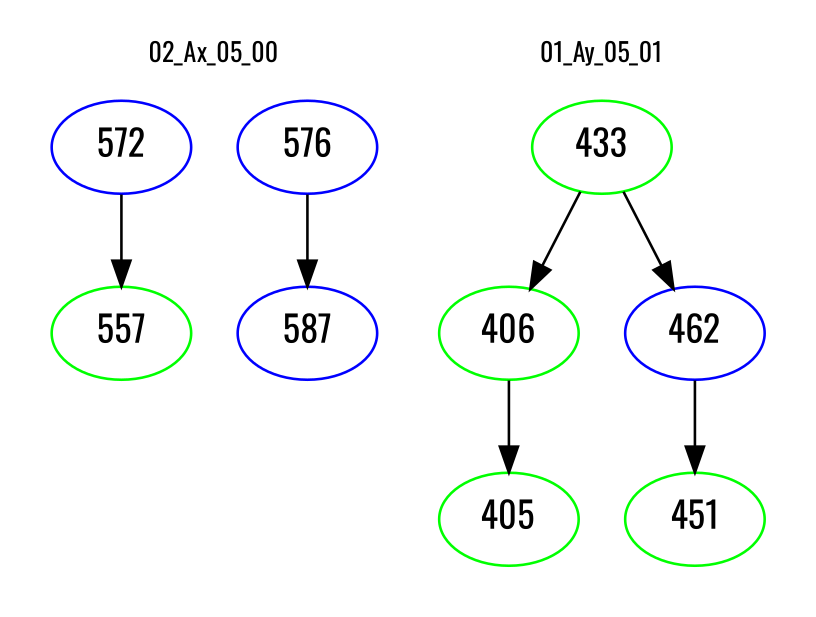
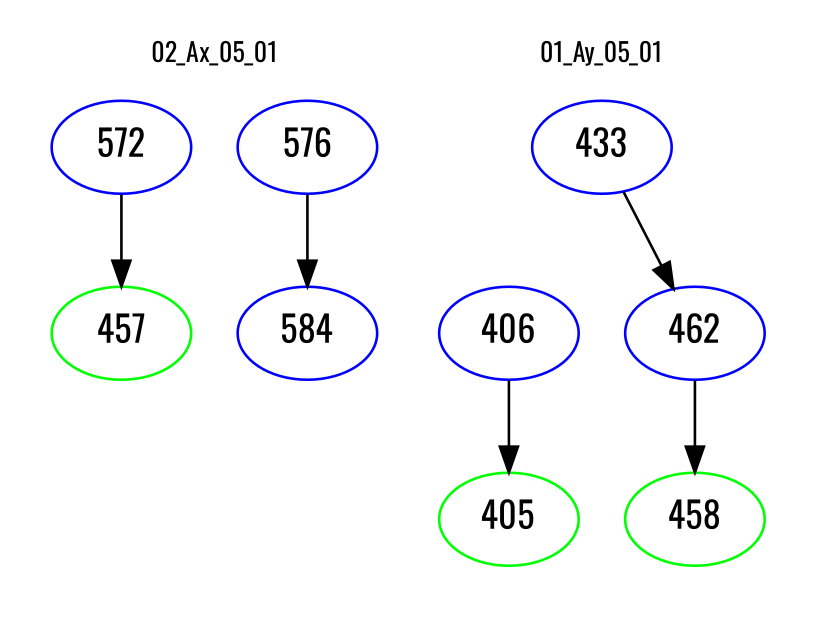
(214, 56) -> (214, 56)
(602, 147) -> (602, 147)
(561, 229) -> none
(121, 333) -> (121, 333)
(307, 333) -> (307, 333)
(509, 333) -> (509, 333)
(695, 519) -> (695, 519)
